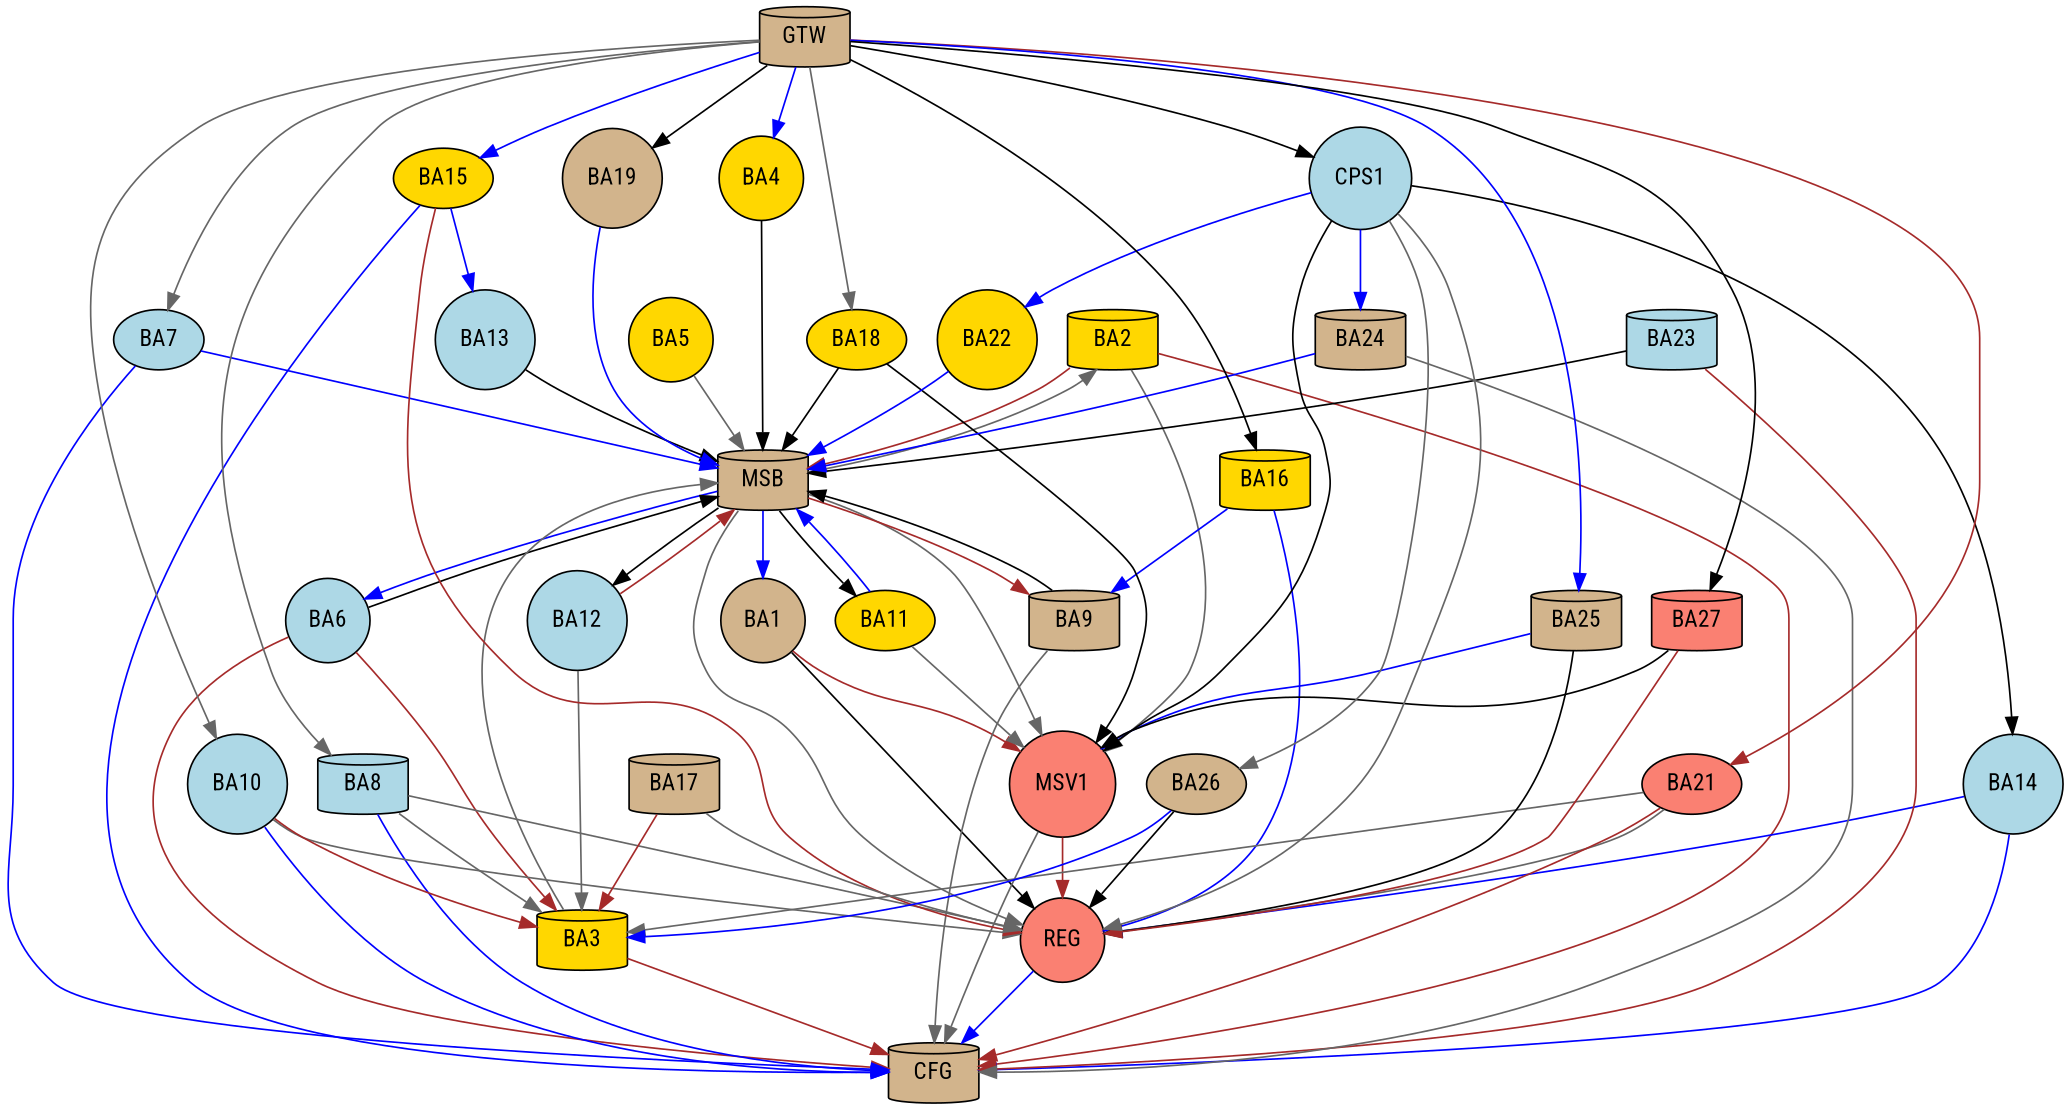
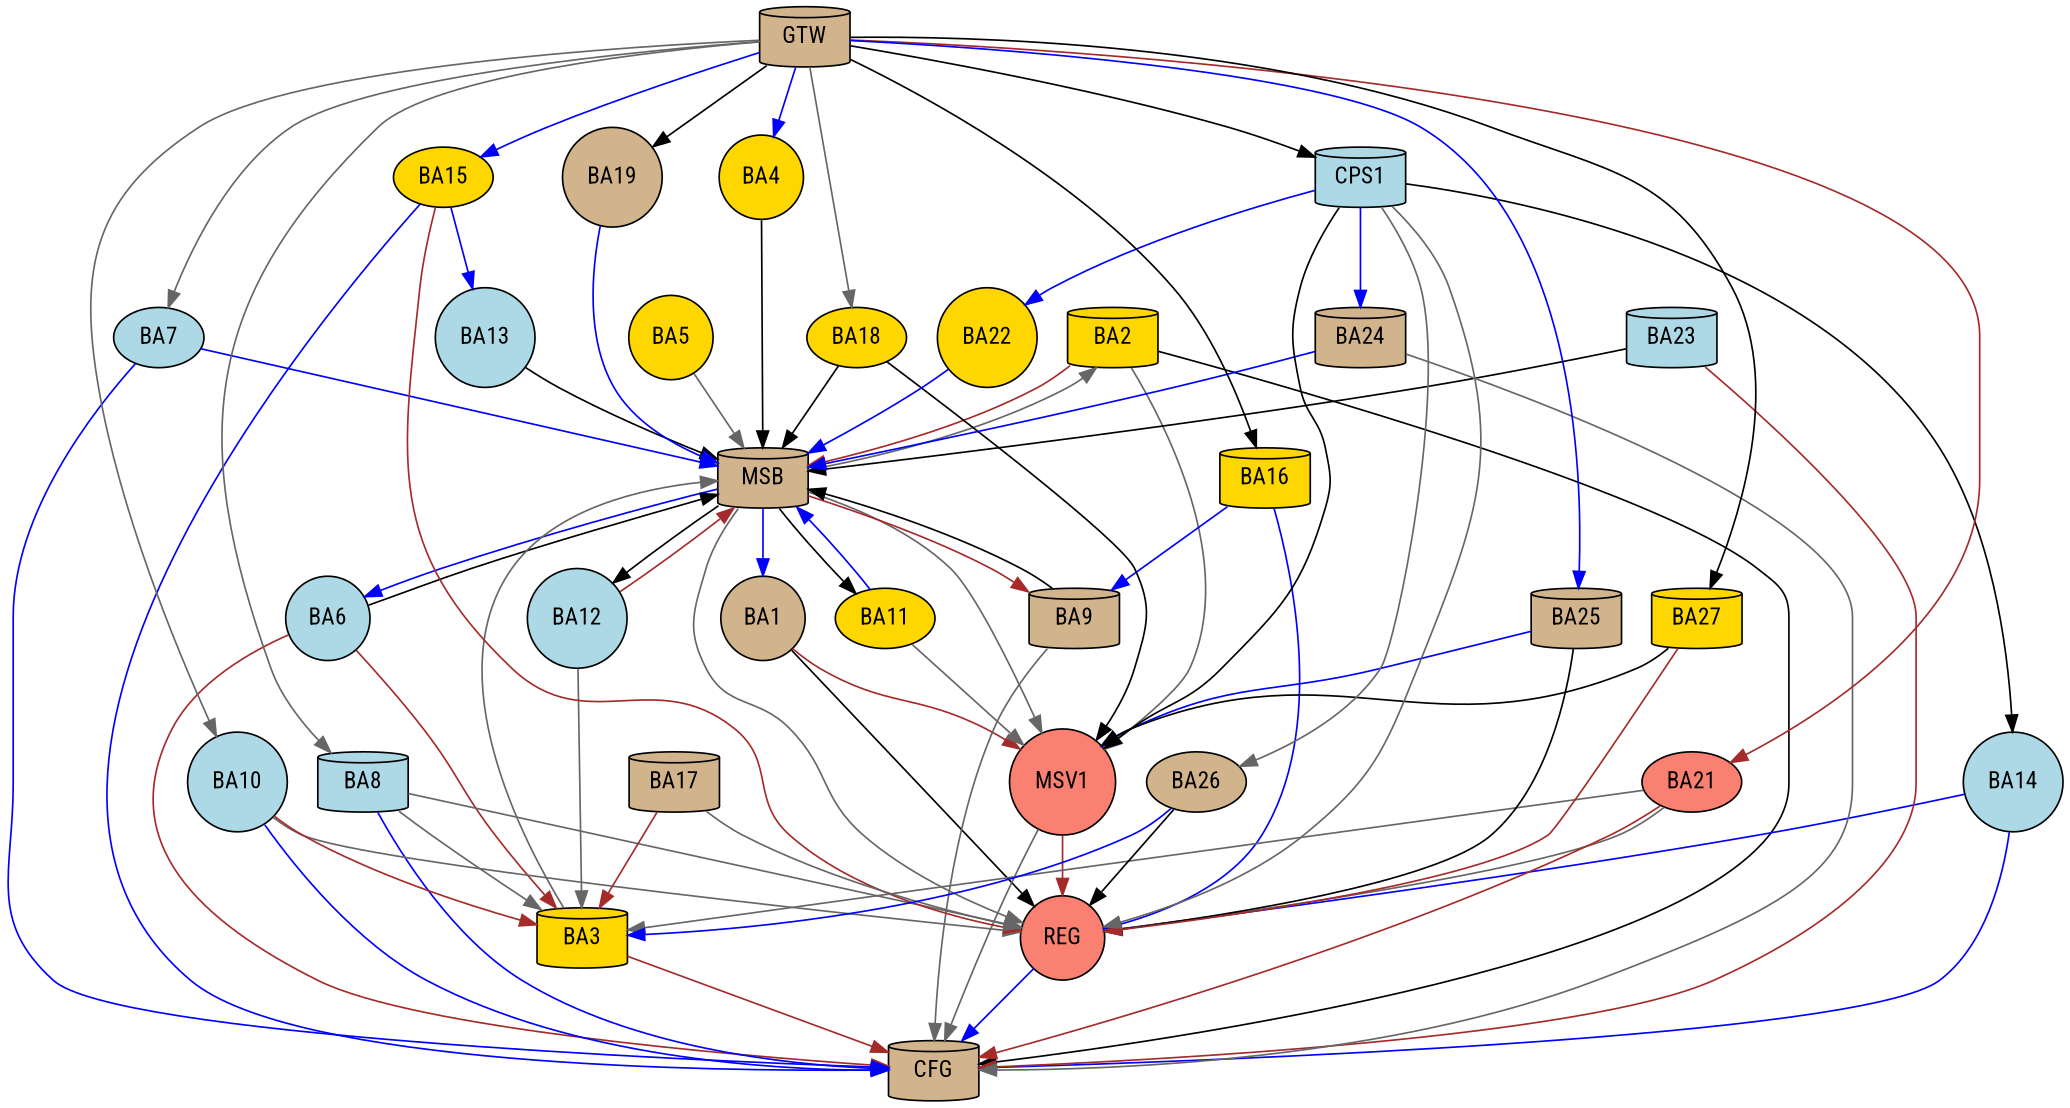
(1360, 178) -> (1360, 177)
(1697, 621) -> (1697, 618)
(1788, 788) -> (1788, 786)
